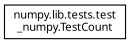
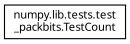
(65, 22) -> (65, 22)
